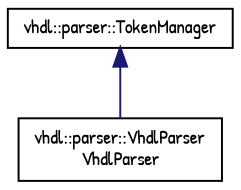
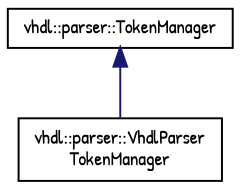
(120, 150) -> (120, 150)
